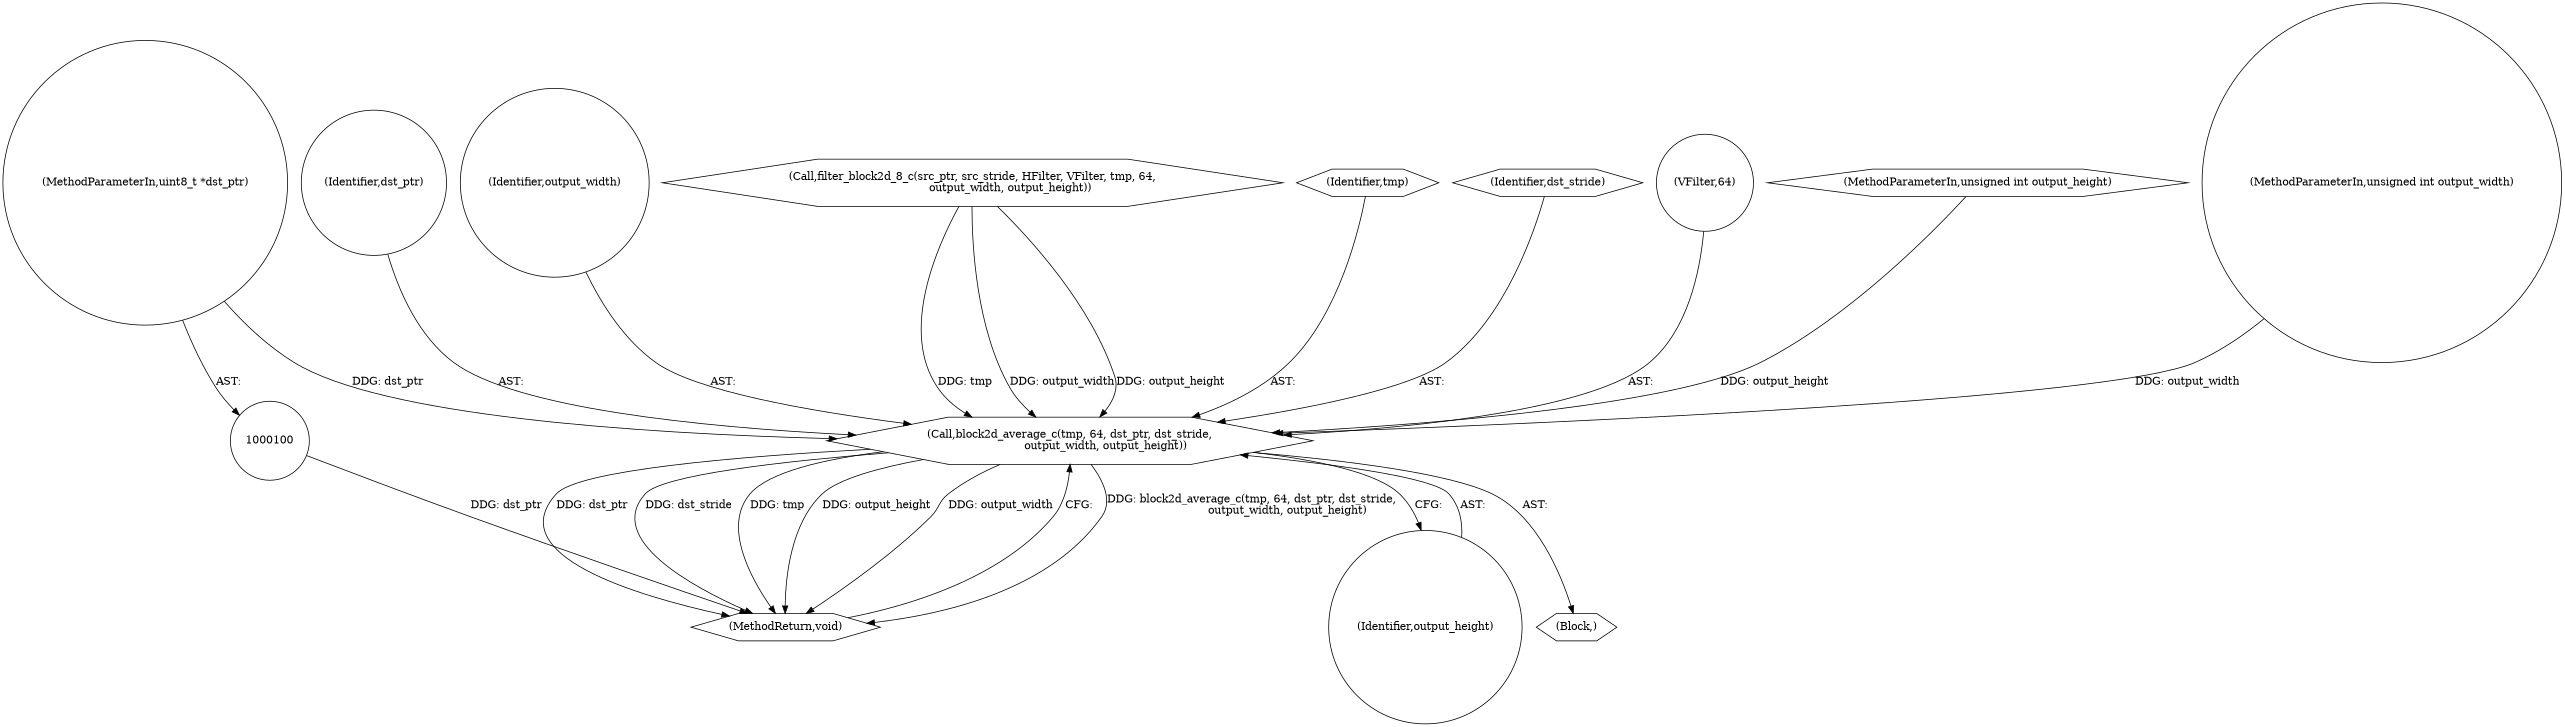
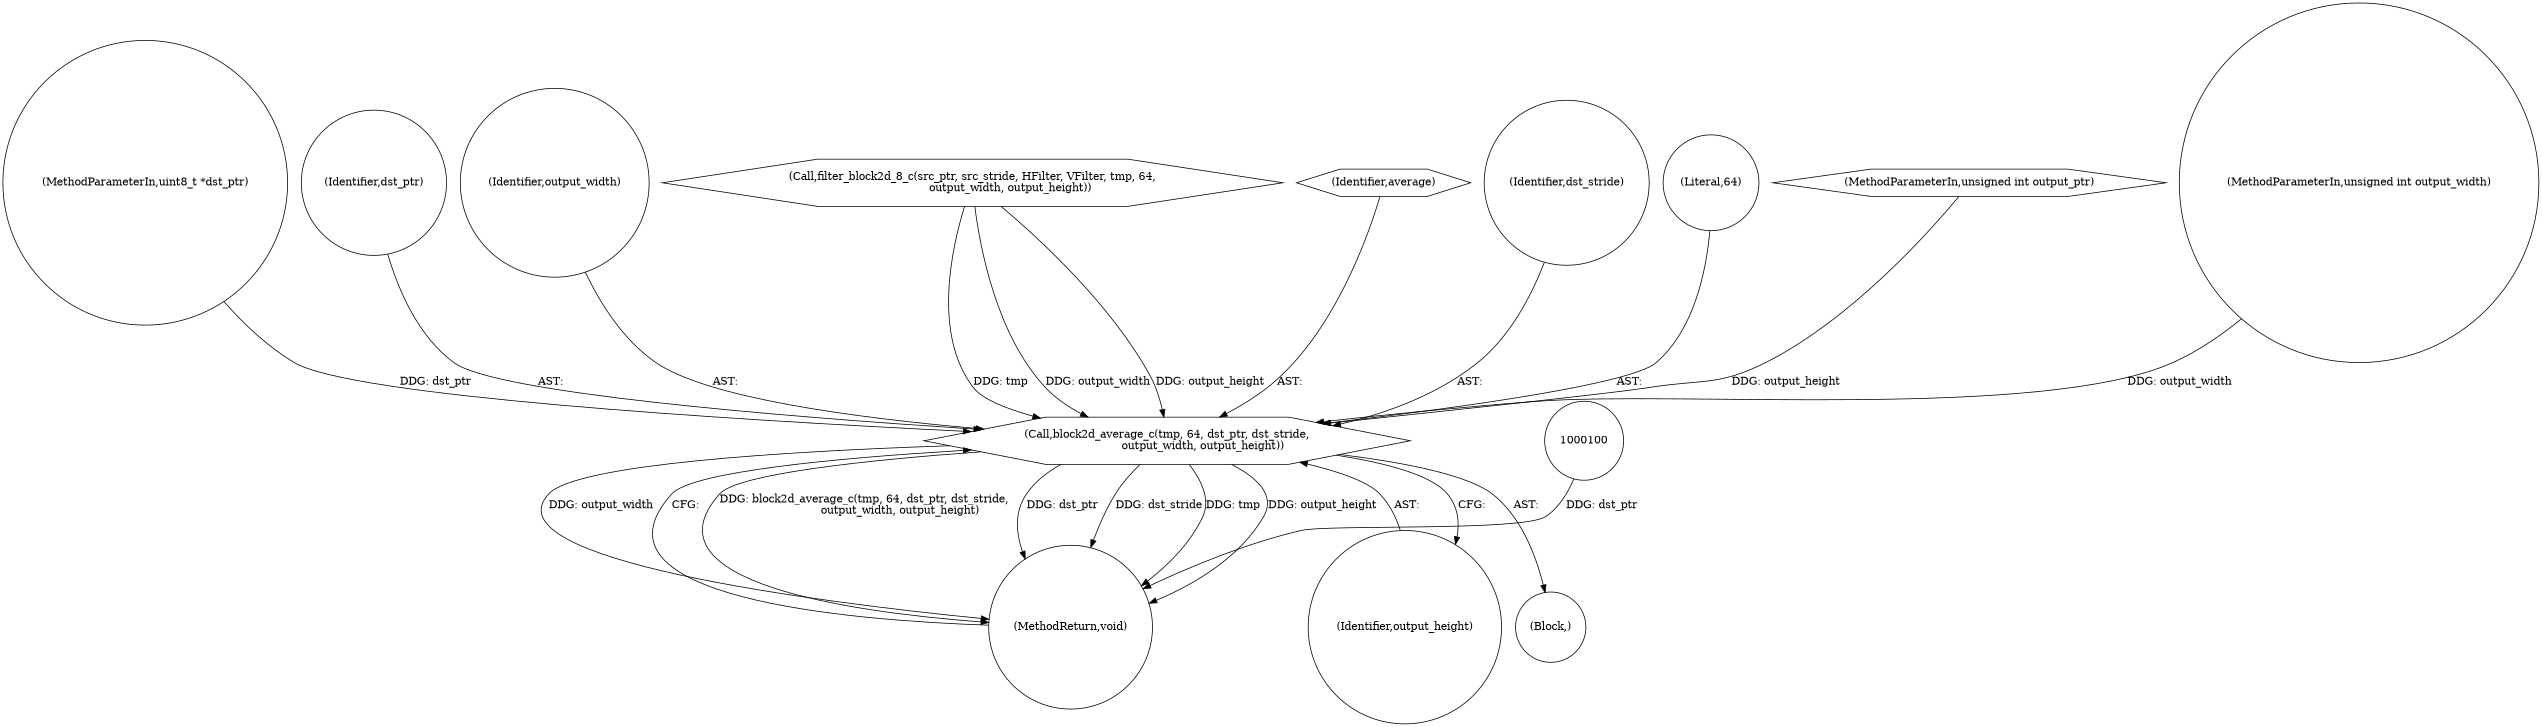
(1368, 183) -> (1384, 183)
(1548, 183) -> (1567, 183)
(1705, 183) -> (1711, 183)
(1978, 183) -> (1969, 183)
(204, 367) -> none
(786, 627) -> (1071, 627)
(1577, 627) -> (1551, 627)
